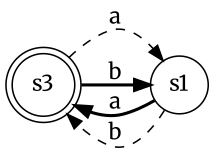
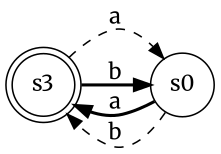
(179, 85) -> (182, 85)
